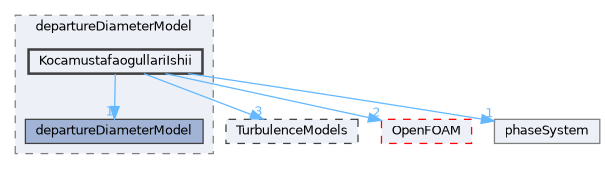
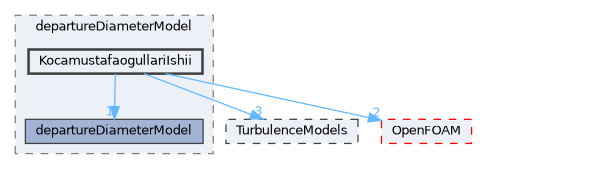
(547, 131) -> none
